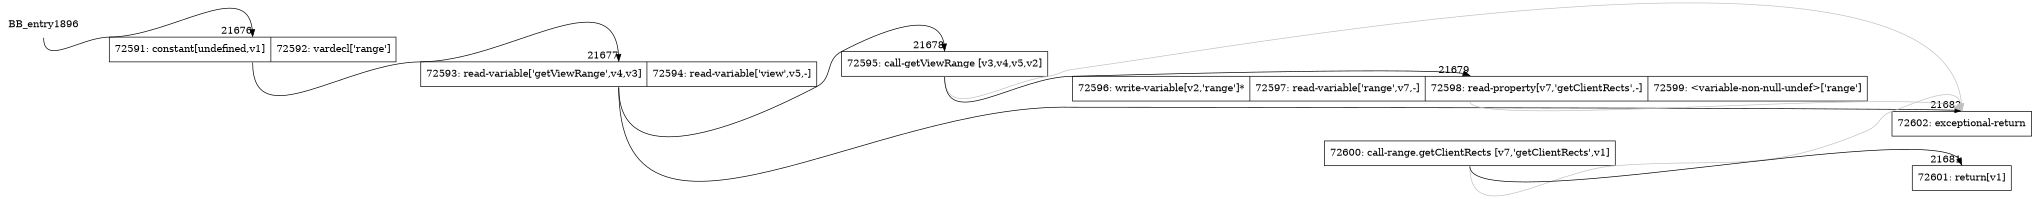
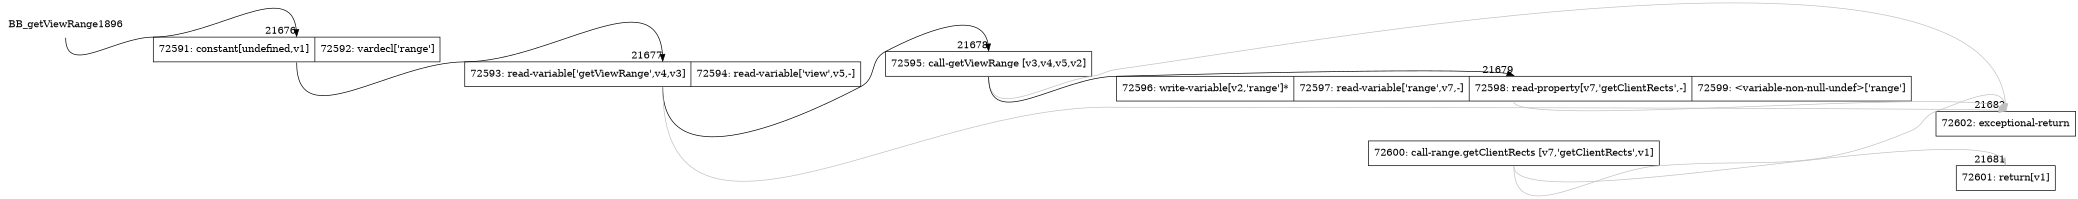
(44, 25) -> (66, 25)
(1253, 107) -> (1297, 107)
(1701, 167) -> (1745, 167)
